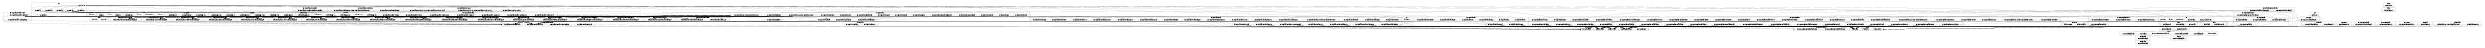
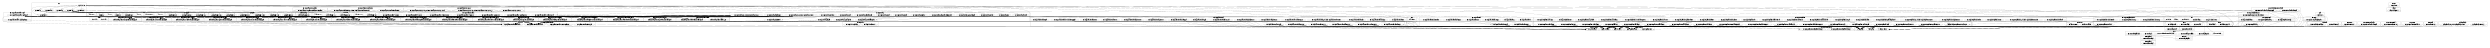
(1239, 20) -> none
(1263, 20) -> (1269, 20)
(1950, 25) -> (1957, 25)
